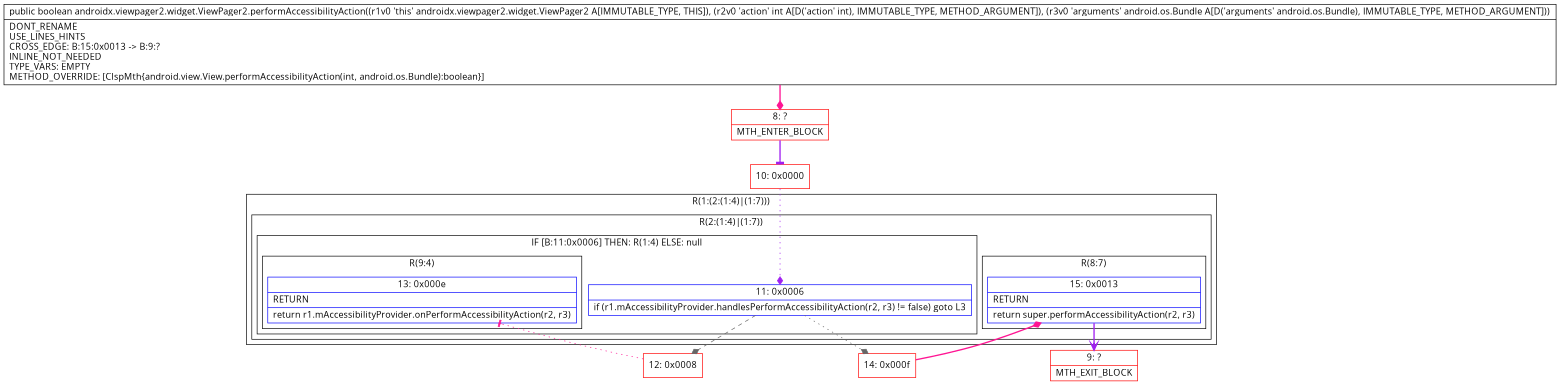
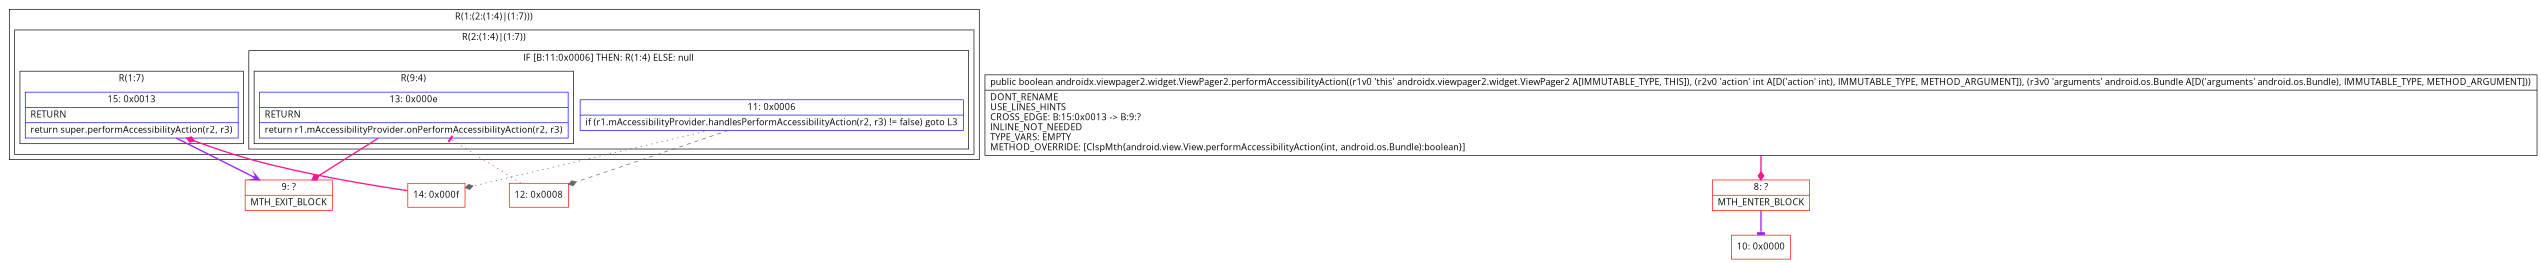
none -> (337, 164)
(780, 230) -> none
(1094, 264) -> (132, 79)
